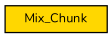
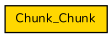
(56, 19) -> (56, 19)
